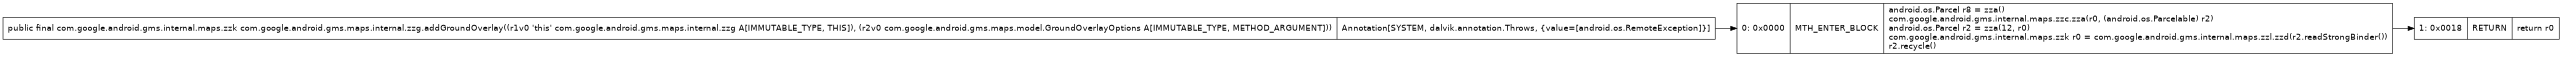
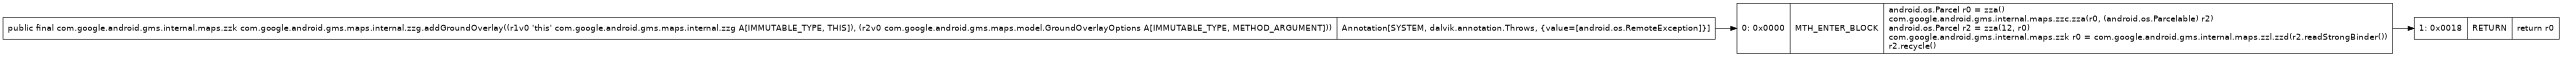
(1947, 10) -> (1947, 10)
